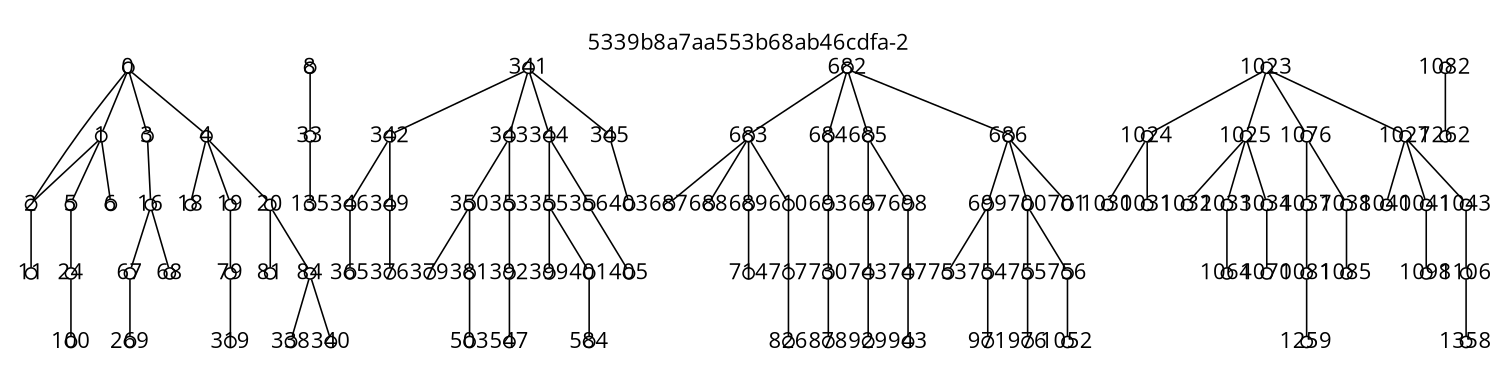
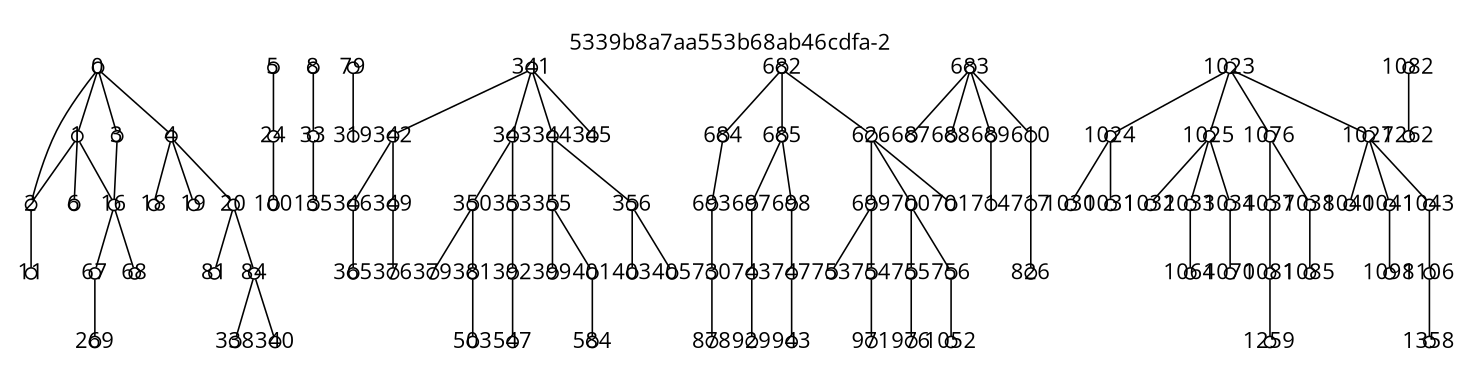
(798, 102) -> none
(1008, 136) -> (871, 136)
(86, 171) -> (96, 171)
(619, 171) -> (632, 239)
(230, 239) -> none
